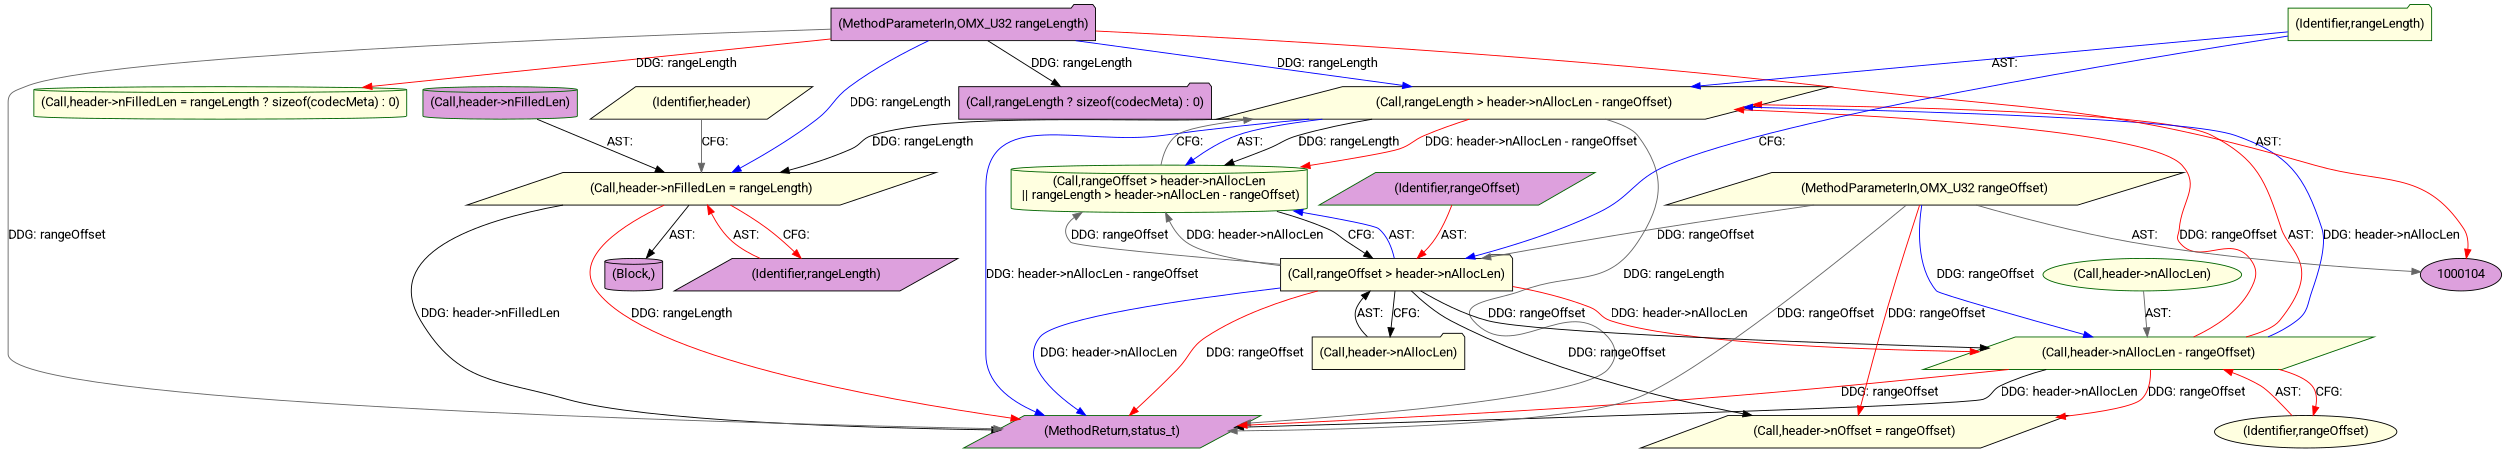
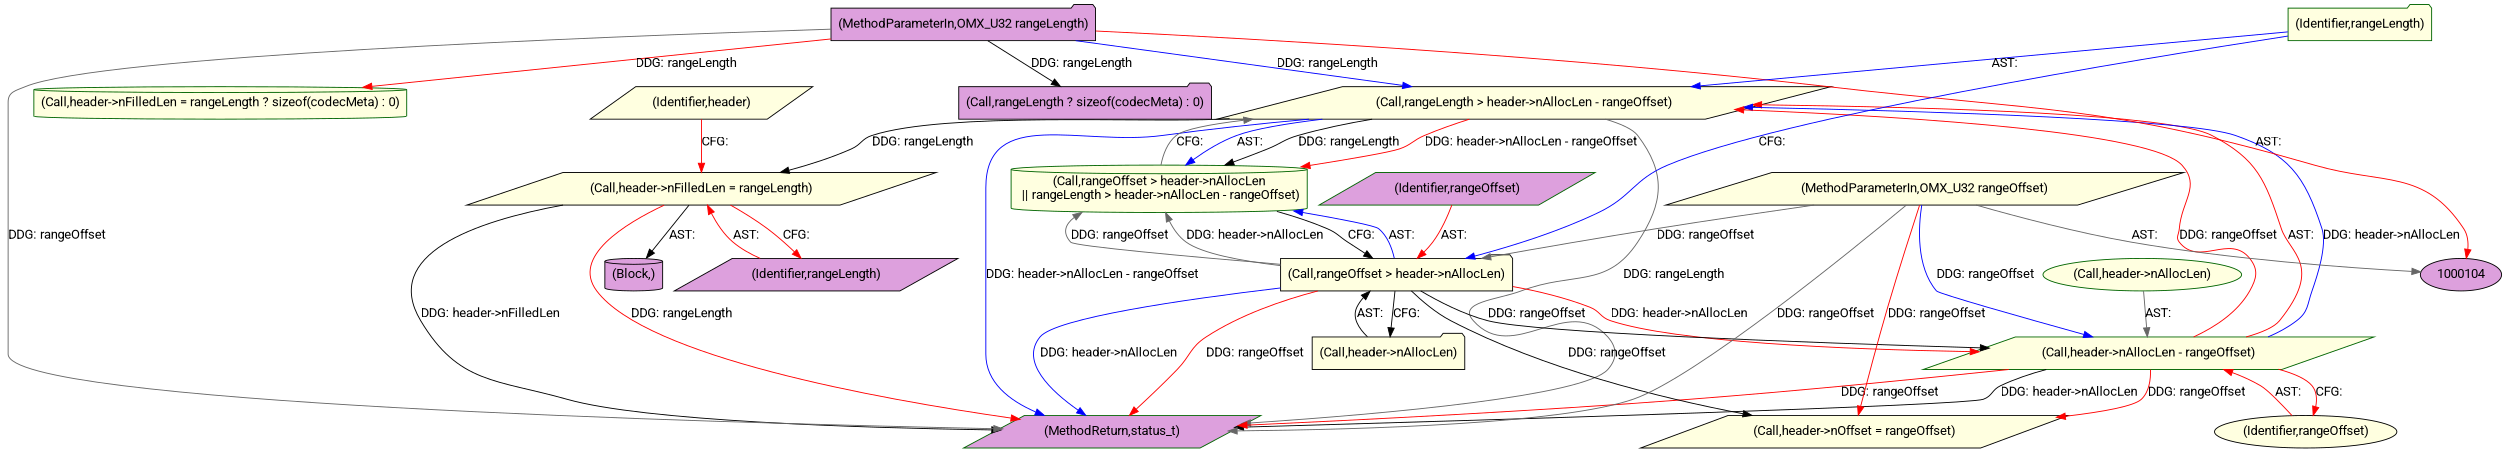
(500, 103) -> none
(833, 103) -> none
(701, 141) -> (701, 141)
